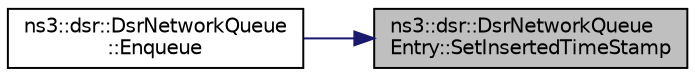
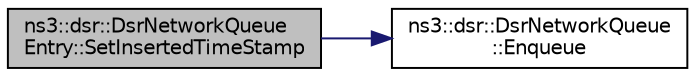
(329, 38) -> (346, 38)
